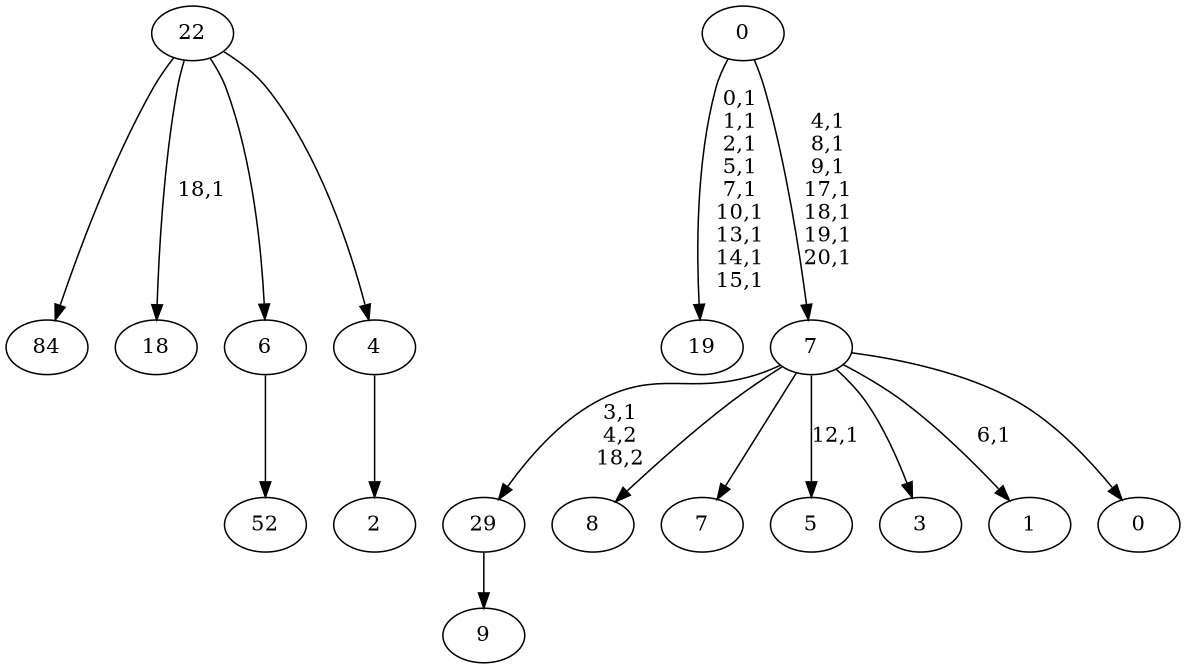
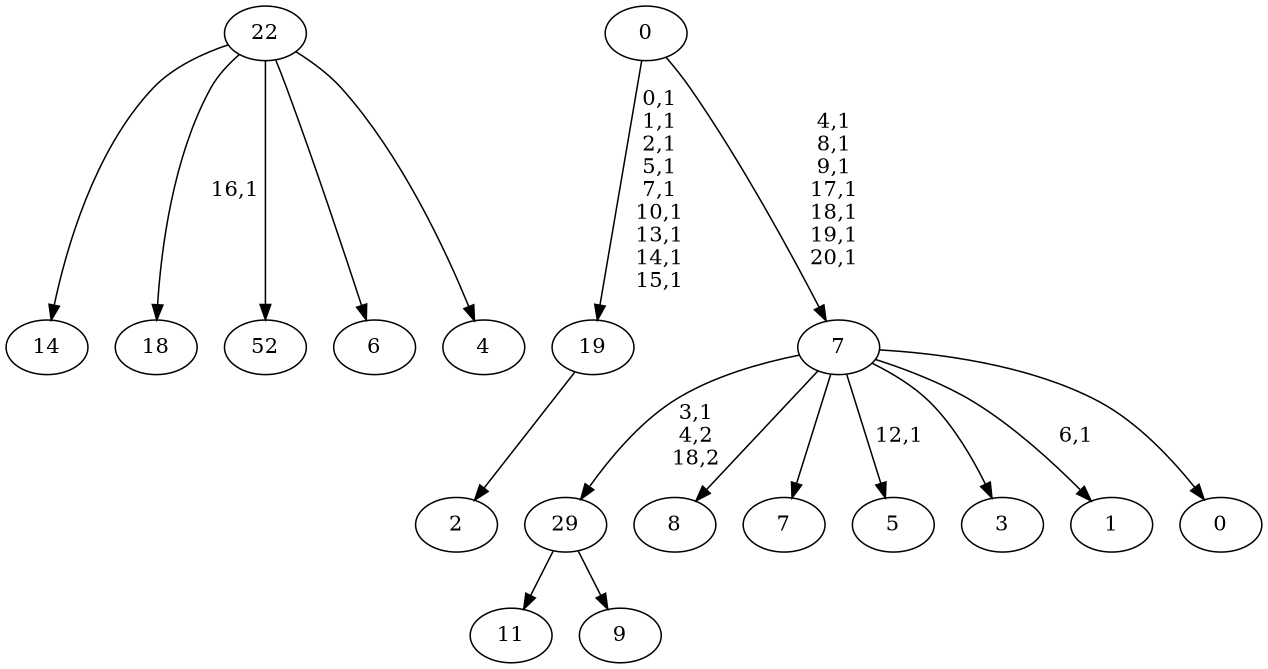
(202, 190) -> (235, 190)
(47, 347) -> (47, 347)
(265, 428) -> (265, 183)
(375, 428) -> (529, 430)
none -> (511, 635)
